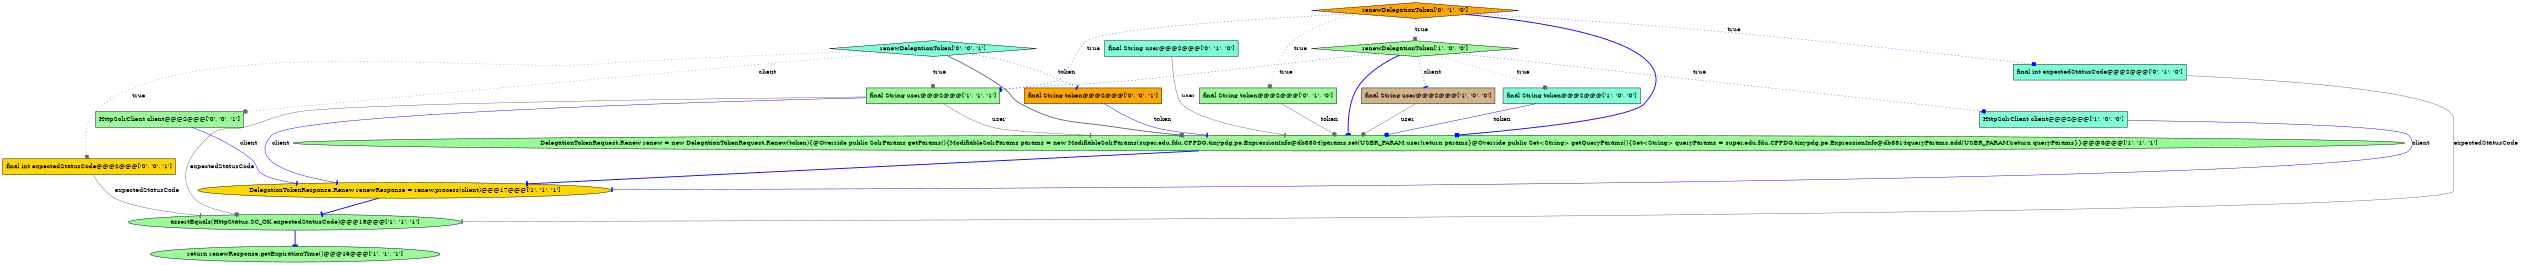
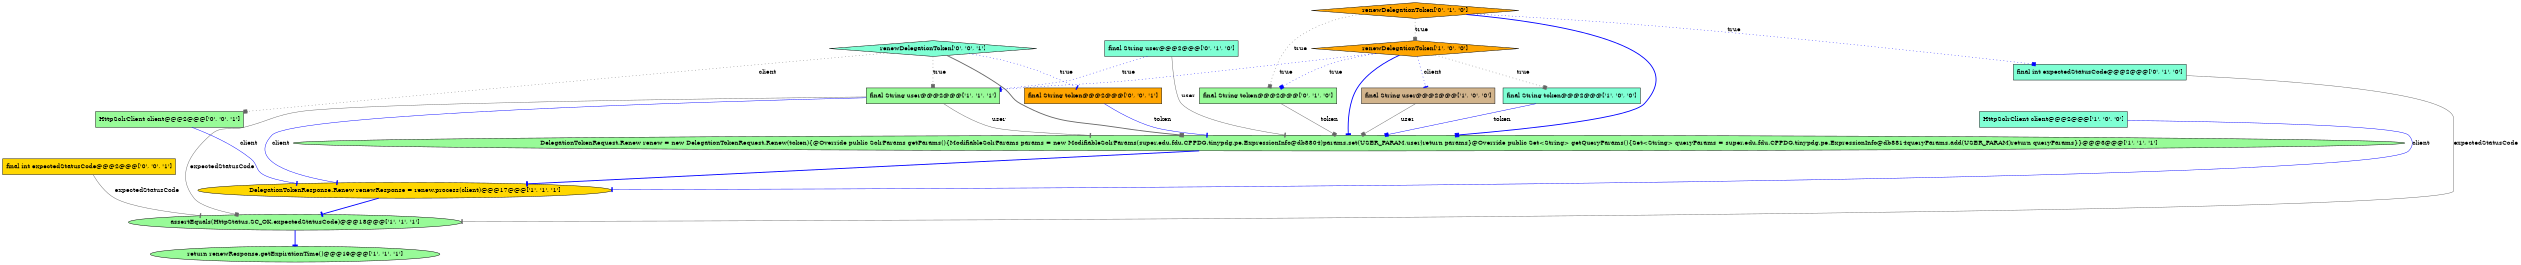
(1167, 27) -> (1076, 78)
(1415, 49) -> (1415, 49)
(453, 63) -> none
(1067, 72) -> (1067, 72)
(1718, 82) -> (1328, 65)
